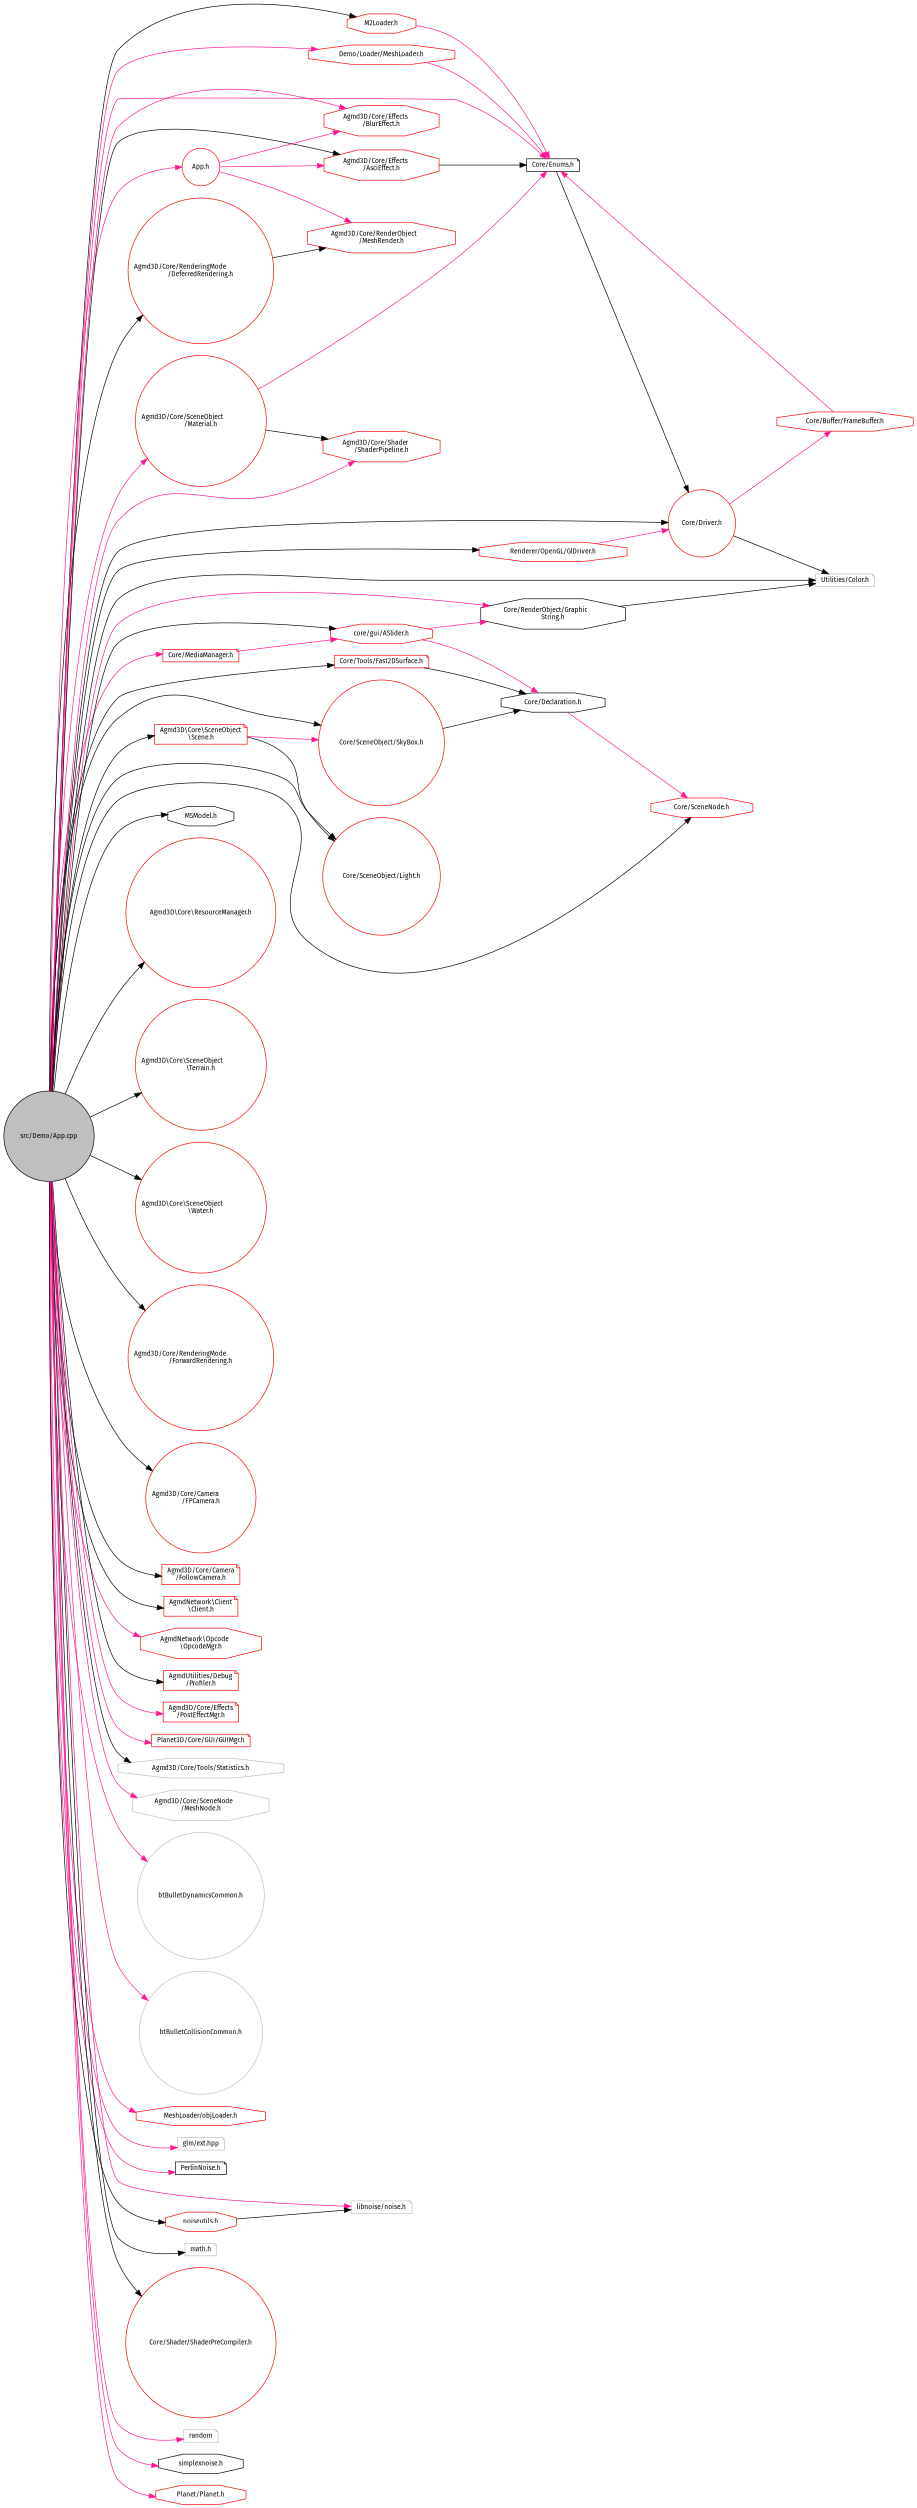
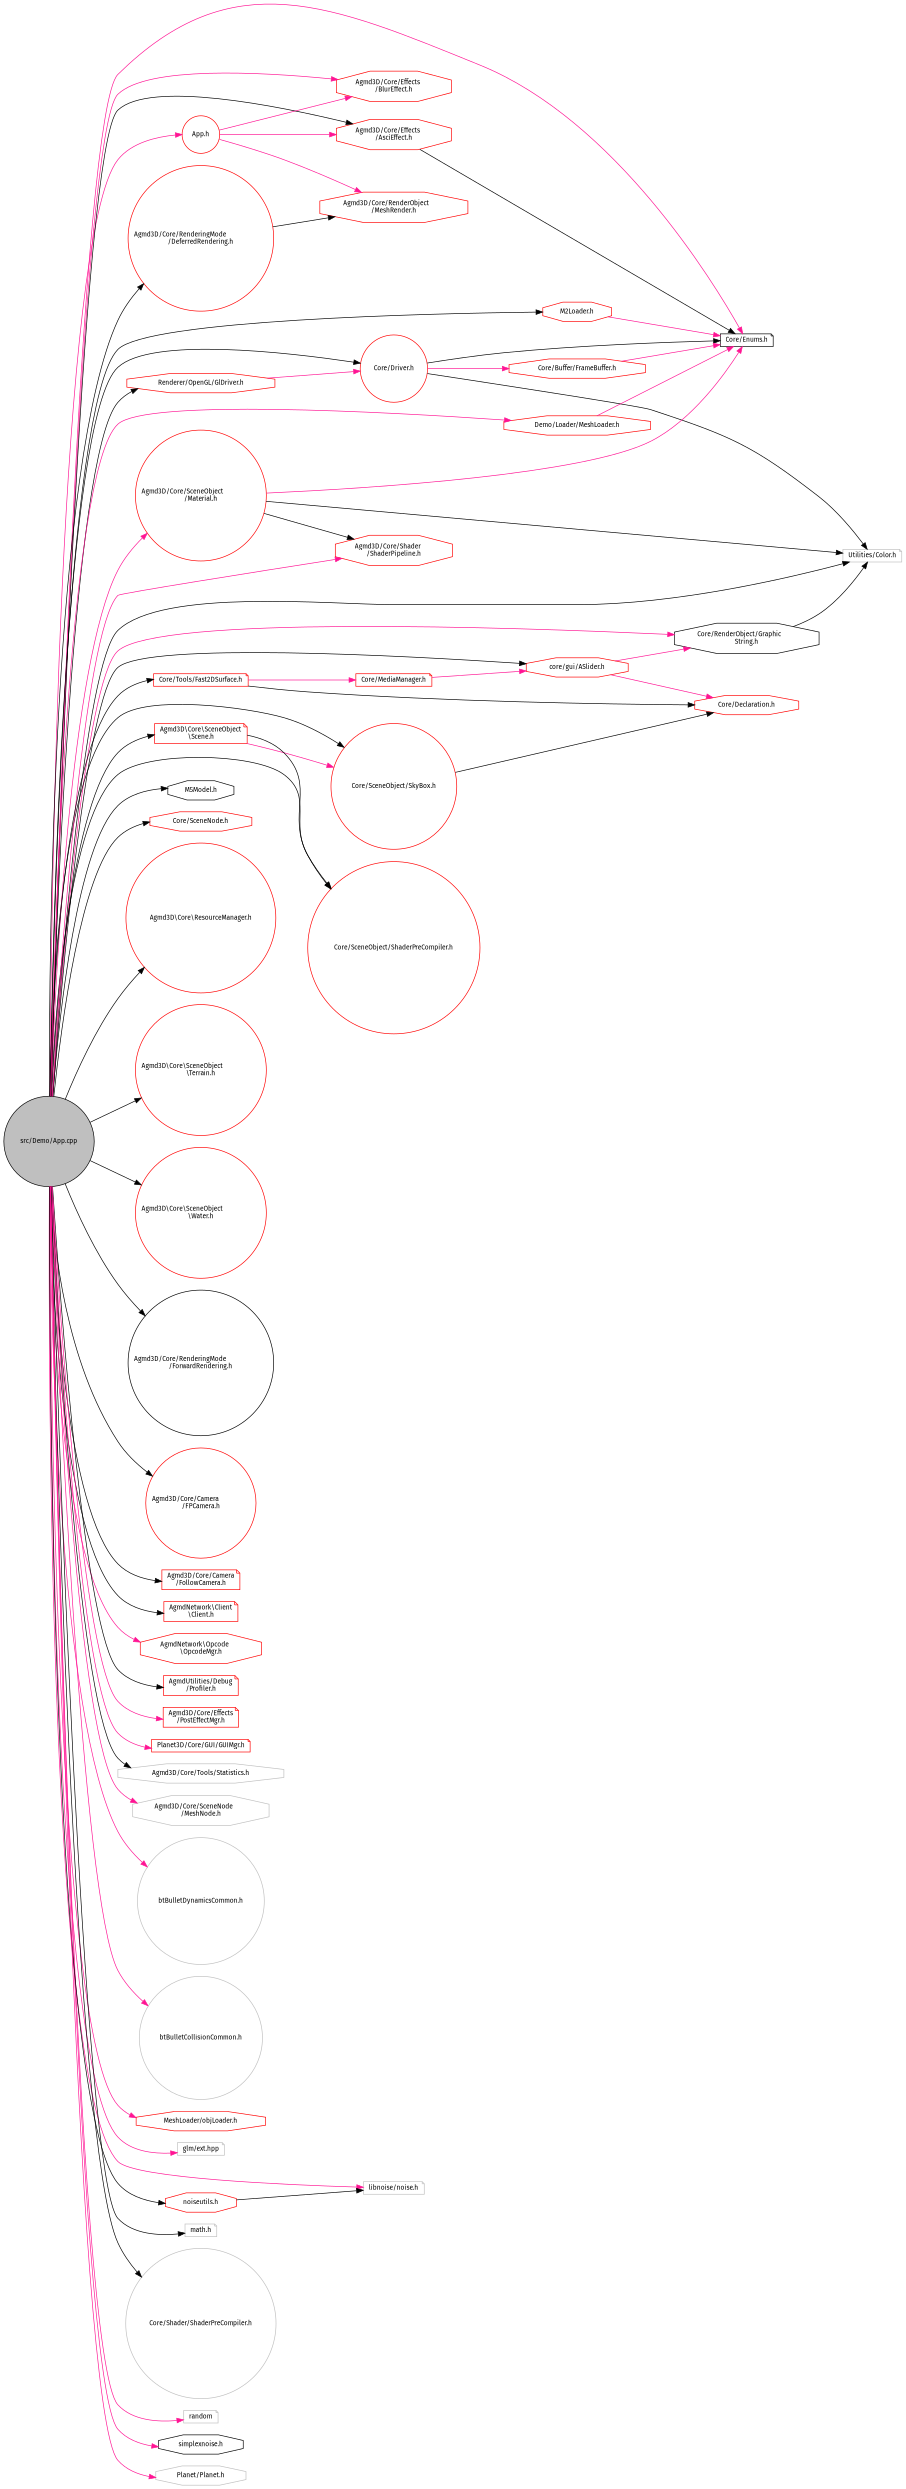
(621, 329) -> (570, 347)
none -> (551, 527)
(553, 703) -> (747, 705)
(625, 753) -> none
(64, 855) -> (299, 680)
(382, 876) -> (394, 948)
(201, 1358) -> (201, 1363)
(201, 2168) -> none
(201, 2343) -> (201, 2324)
(201, 2495) -> (201, 2476)
